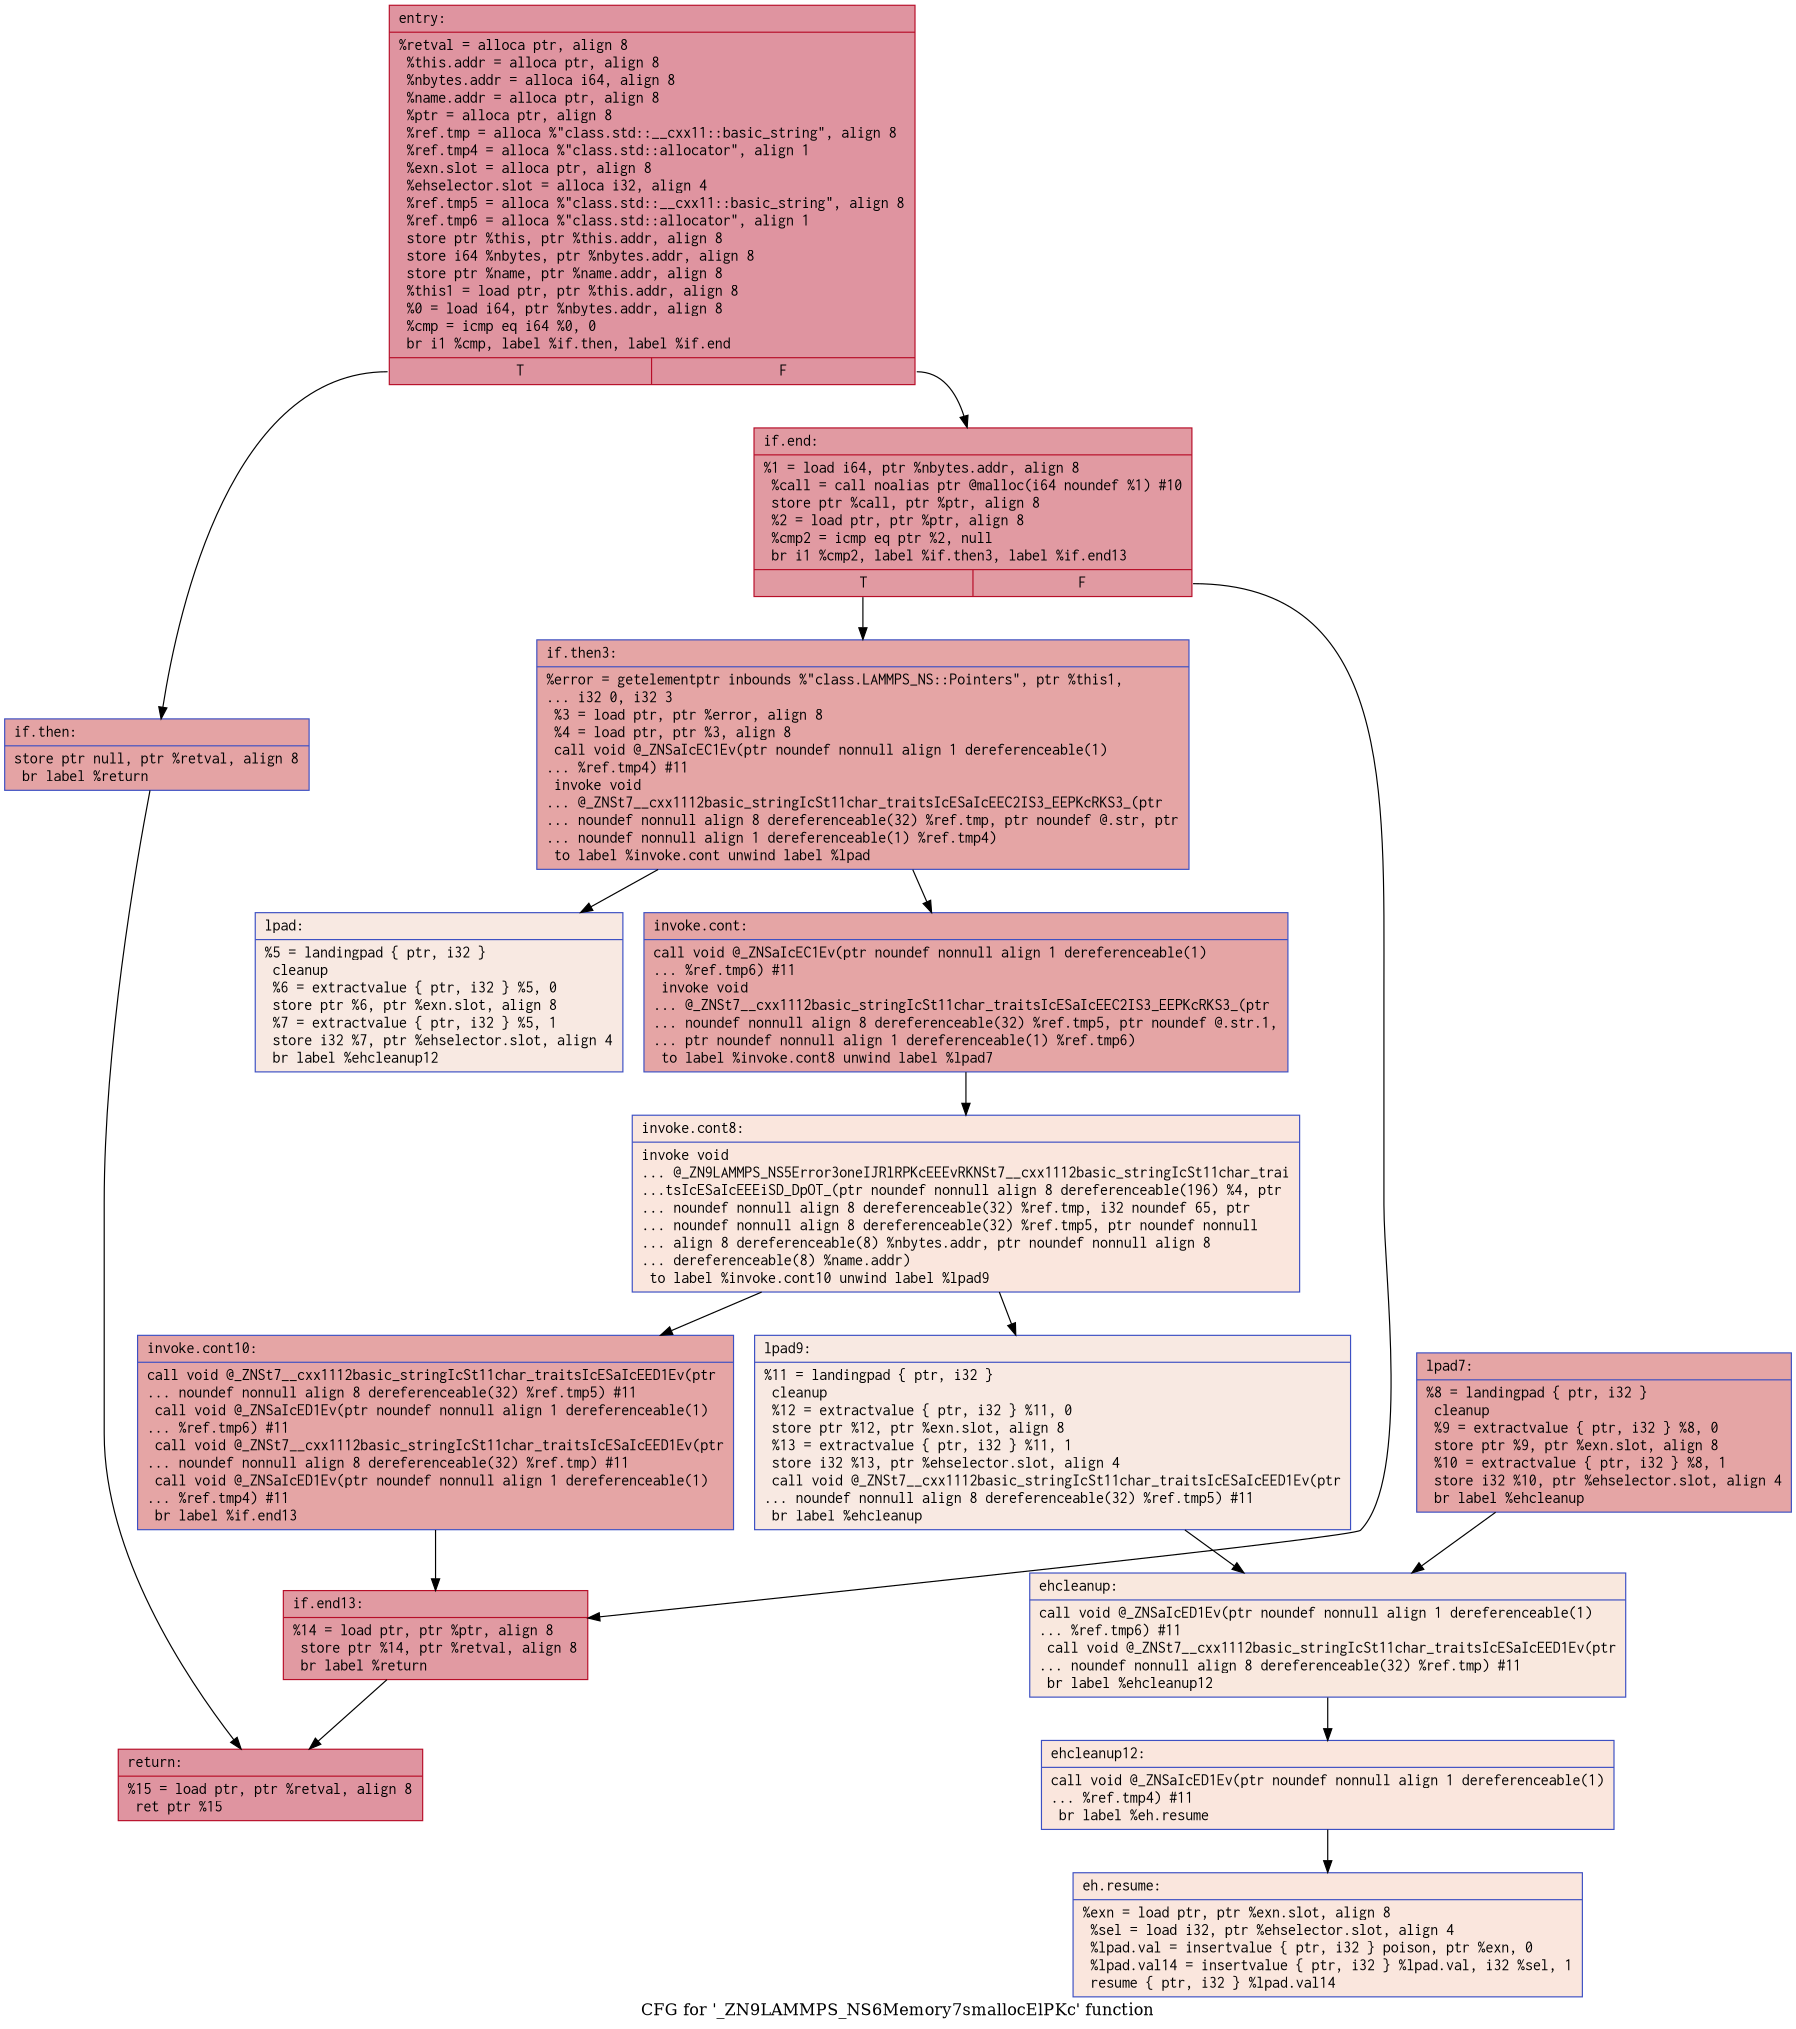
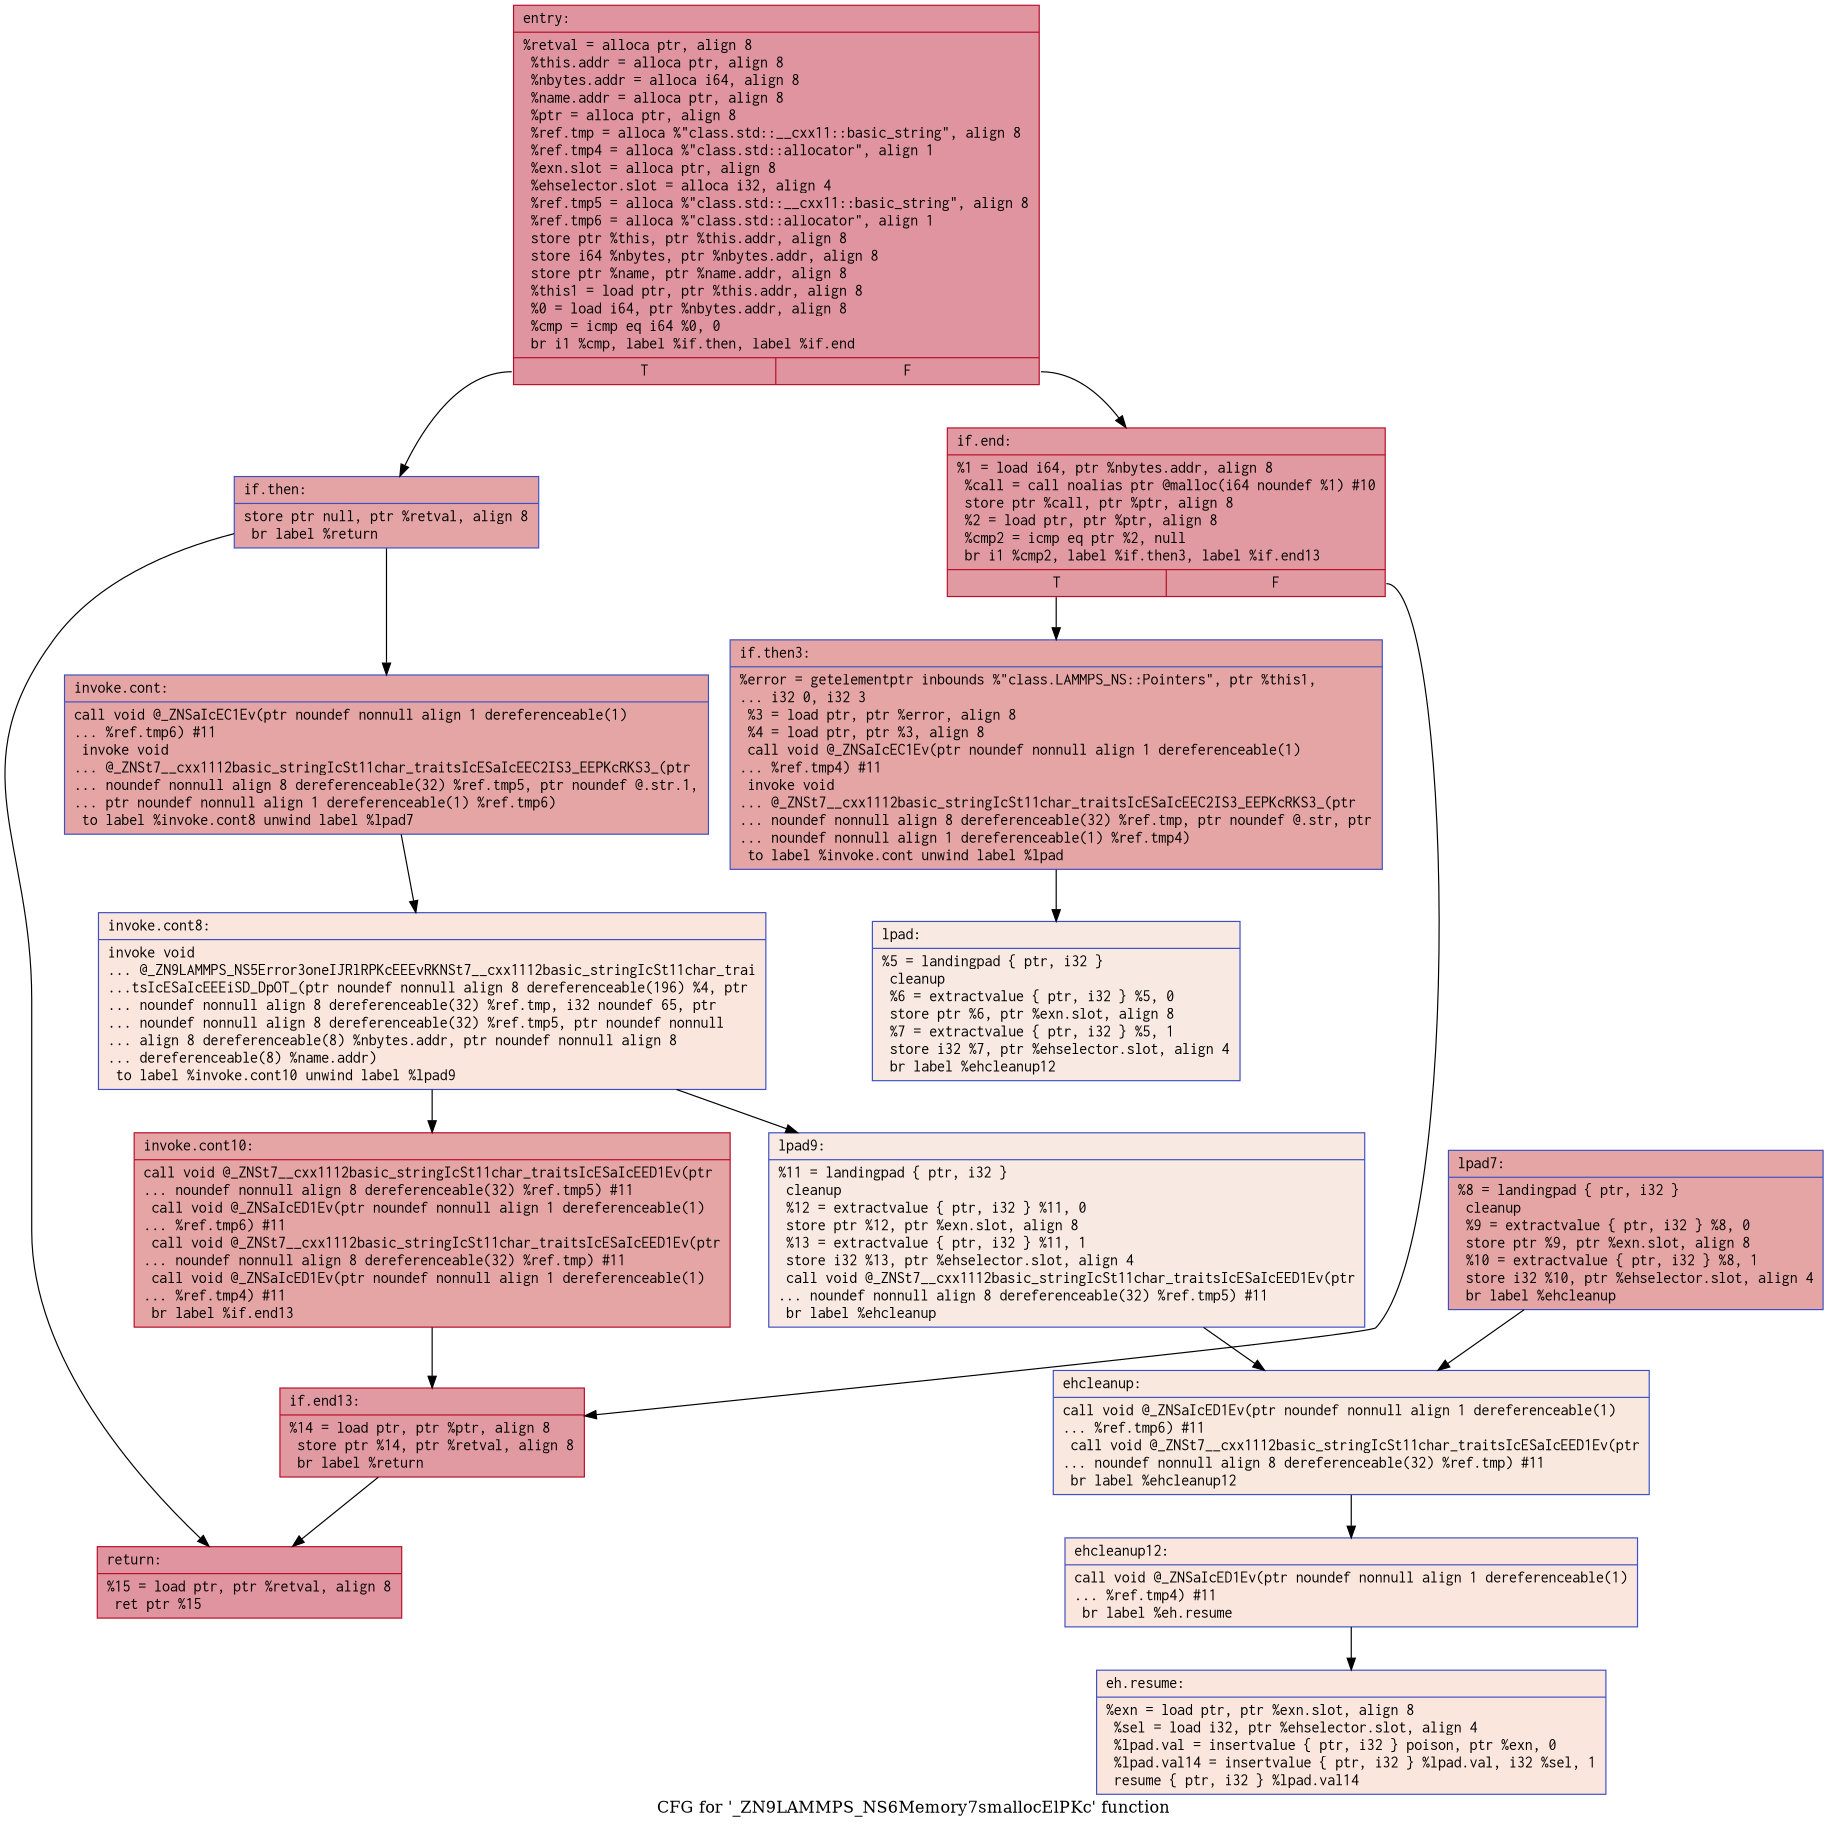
(920, 886) -> (386, 605)
(436, 1433) -> (432, 1230)
